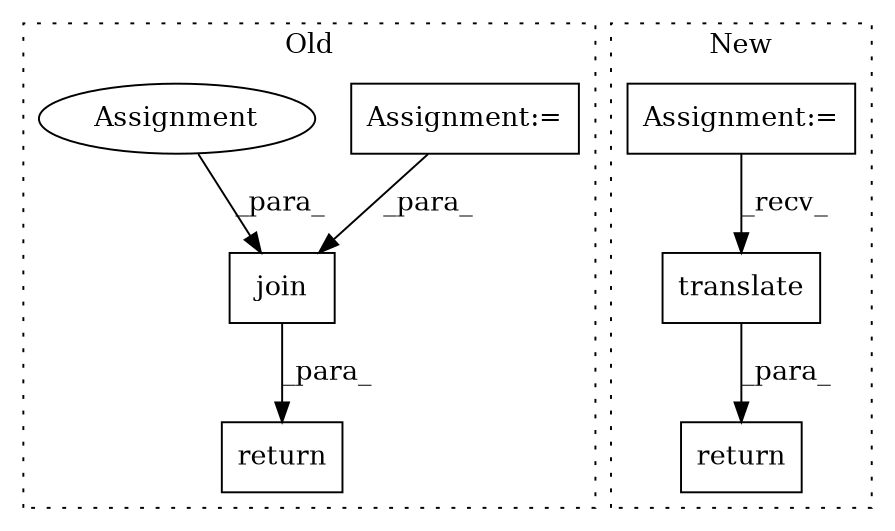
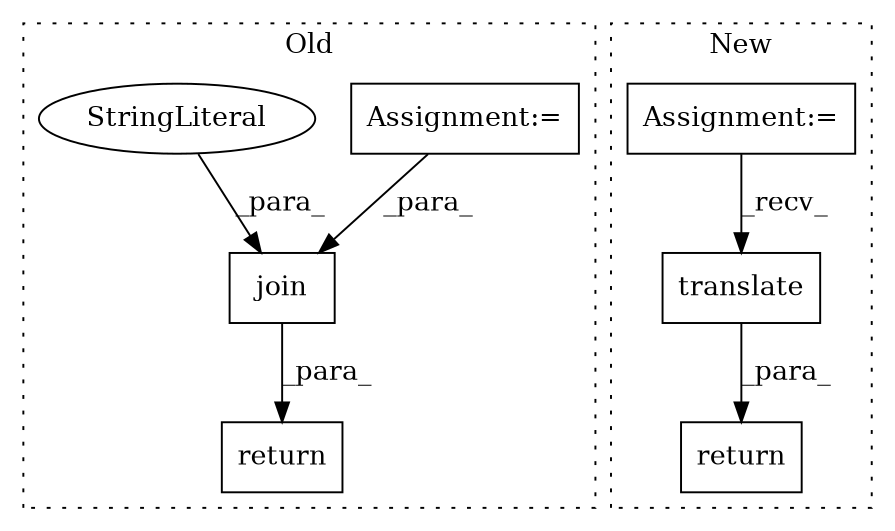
(177, 119) -> (177, 119)
